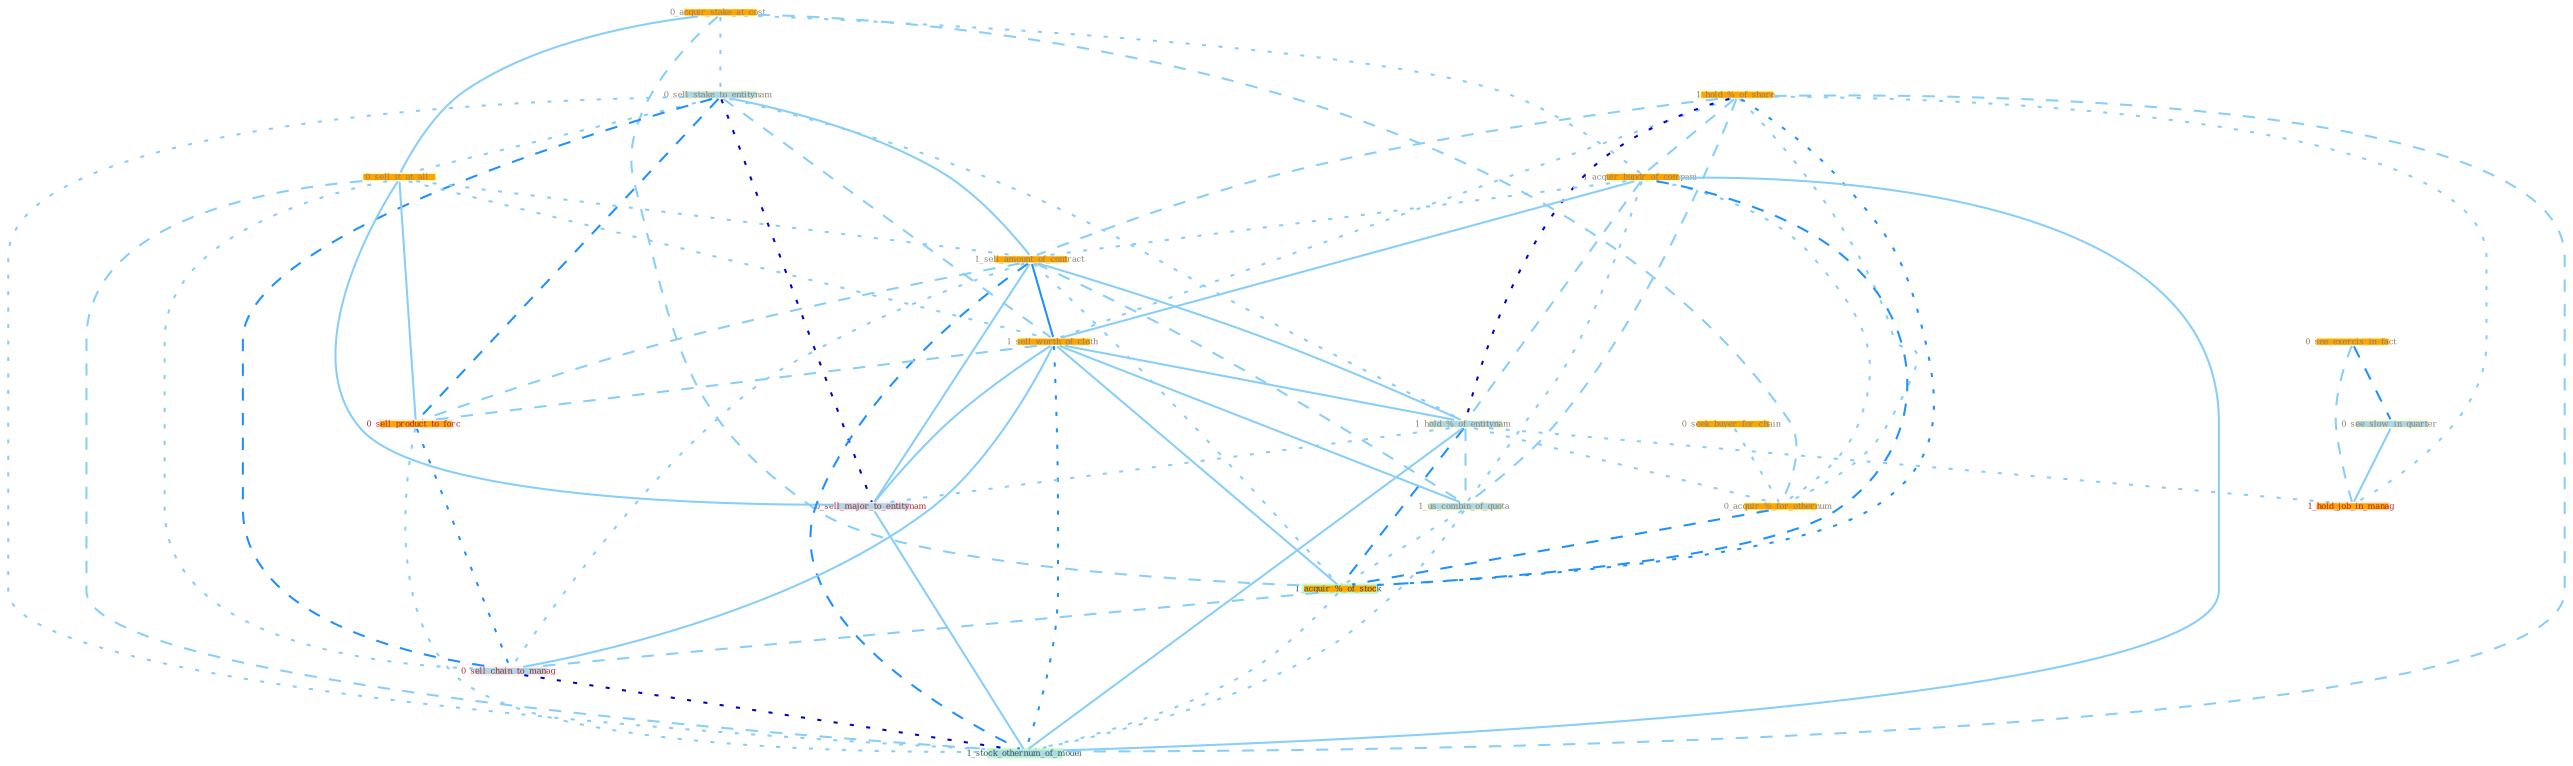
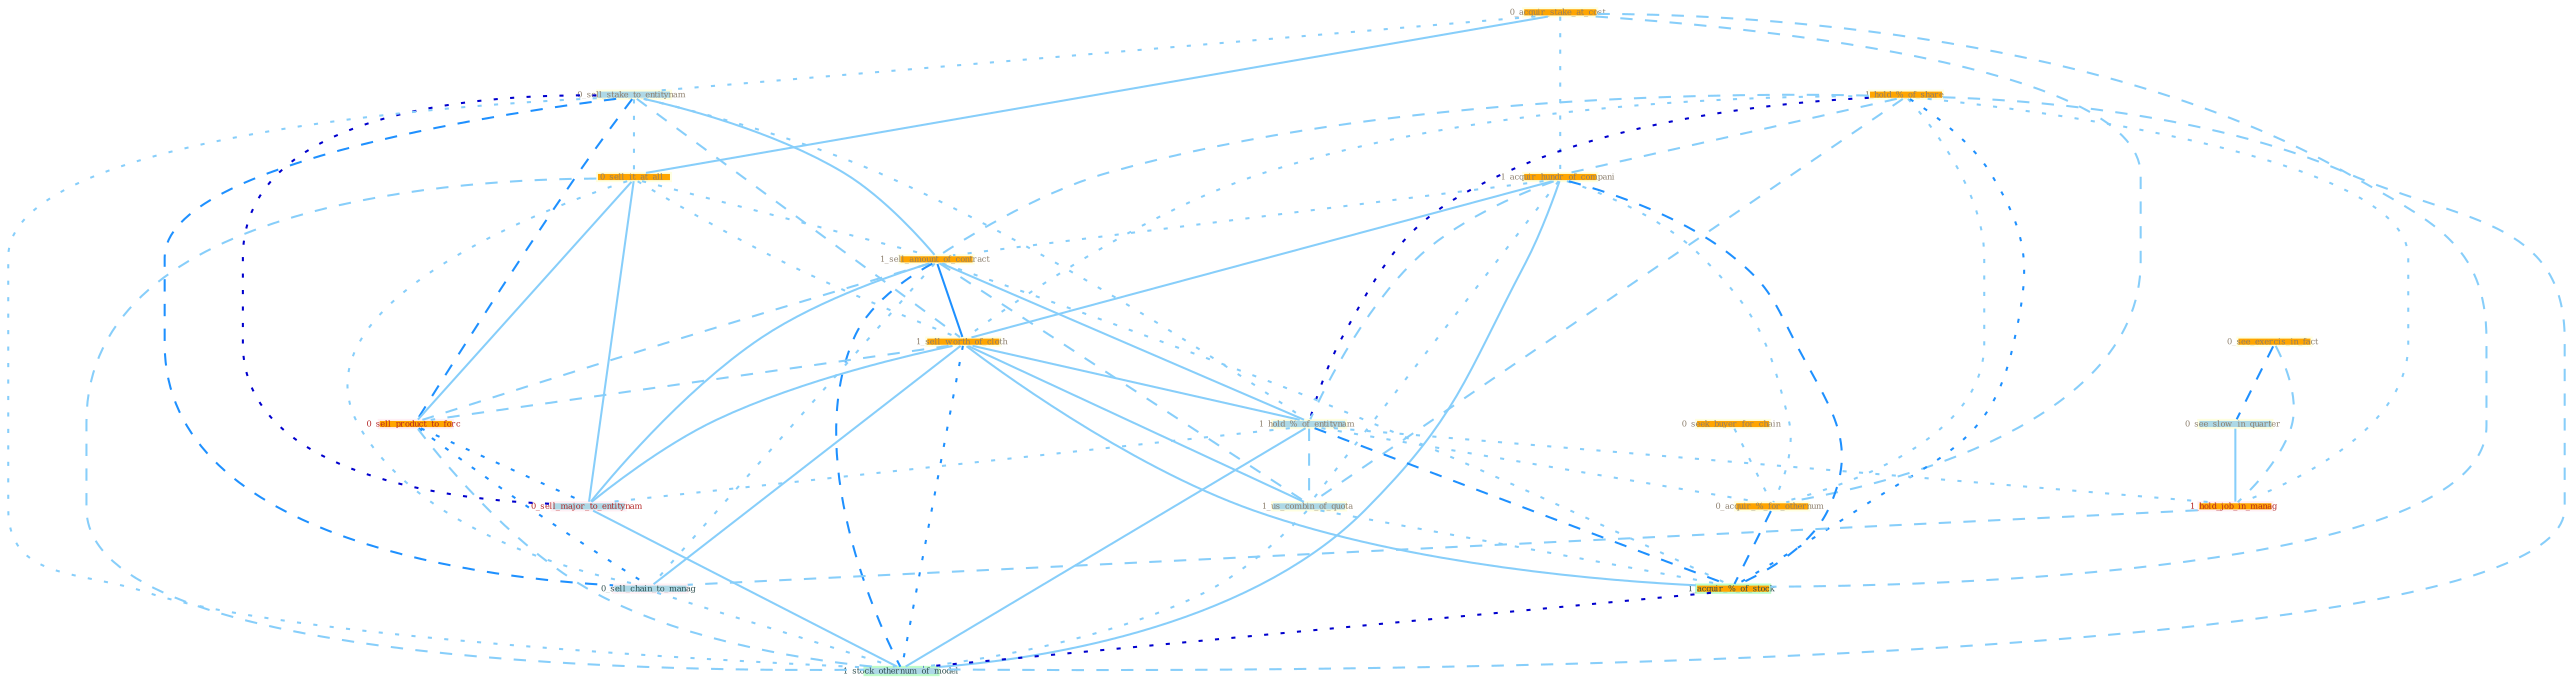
none -> (502, 465)
(925, 630) -> (1669, 536)
(510, 671) -> (650, 589)
(1239, 677) -> (1317, 630)
(474, 687) -> (617, 603)
(768, 712) -> (776, 630)
